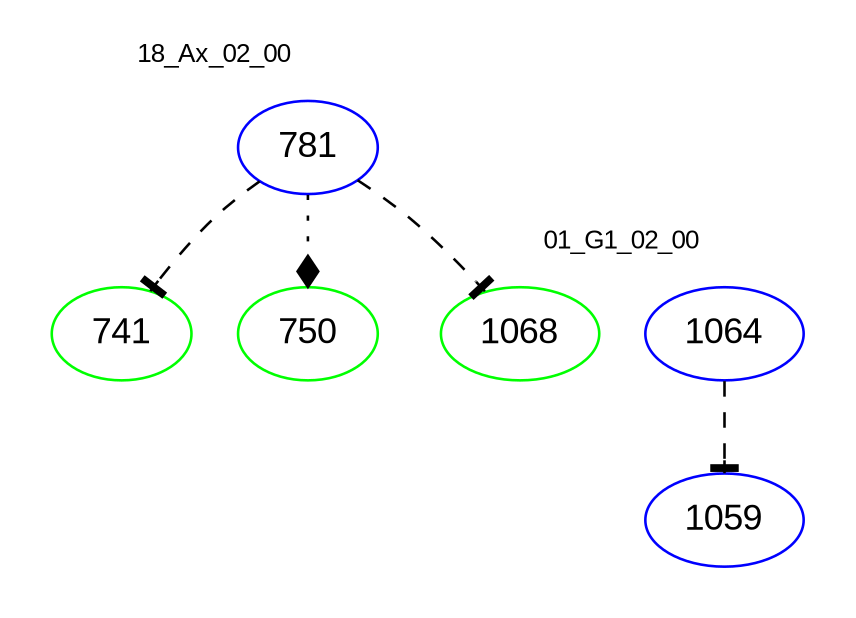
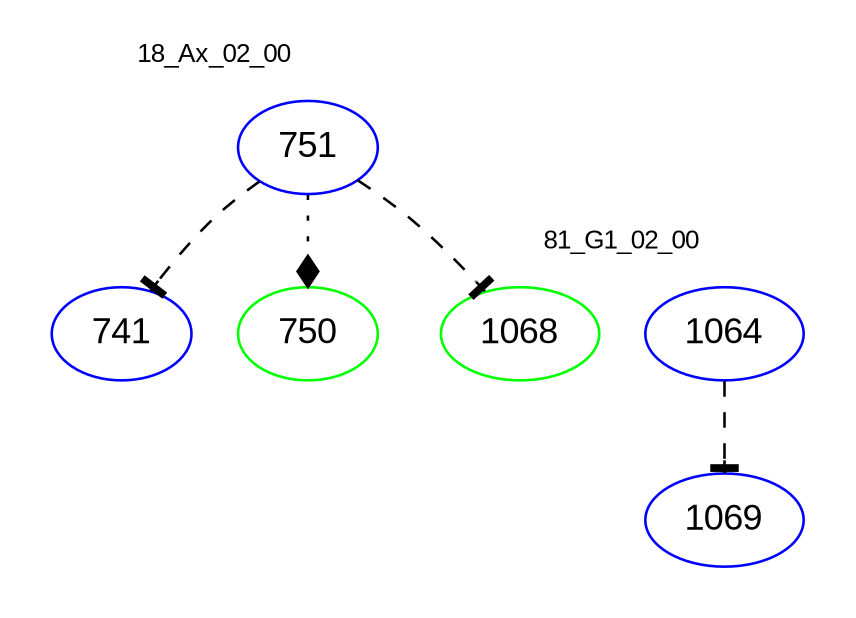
(308, 147) -> (308, 147)
(622, 242) -> (622, 242)
(122, 334) -> (122, 334)
(725, 520) -> (725, 520)
